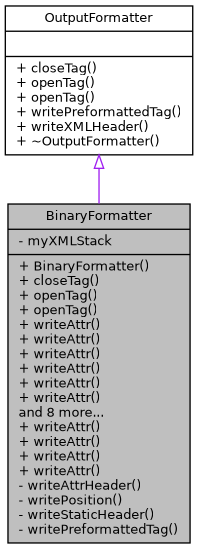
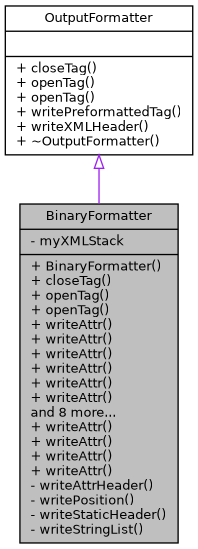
(99, 530) -> (87, 530)
